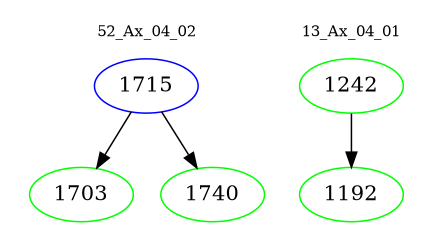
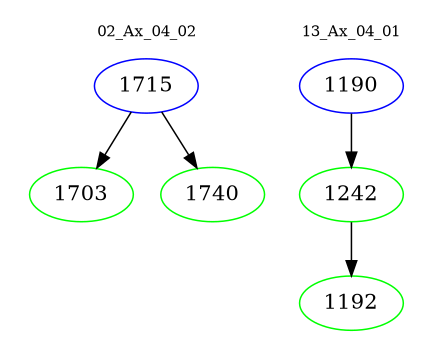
(147, 32) -> (147, 32)
none -> (351, 86)
